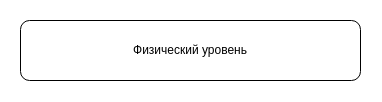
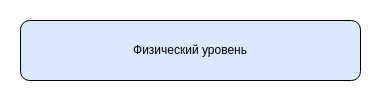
(191, 51) -> (191, 51)
